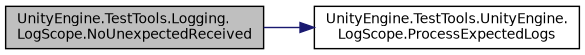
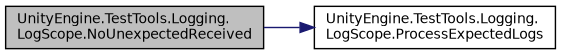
(447, 27) -> (435, 27)
